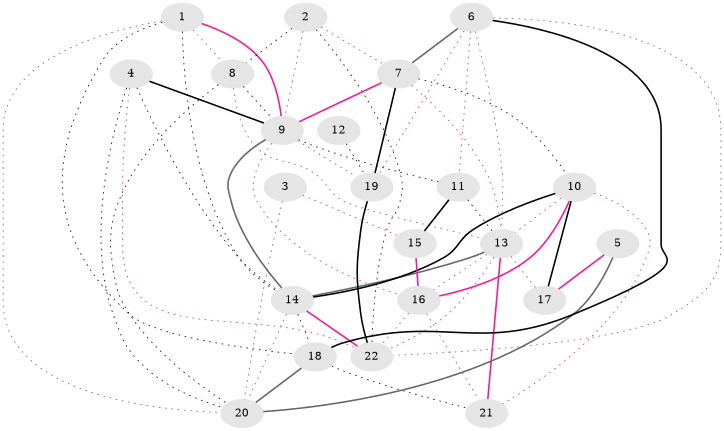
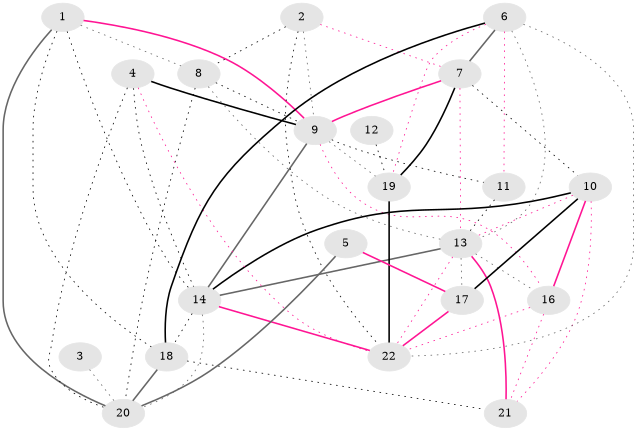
(415, 244) -> none
(3, 245) -> (3, 236)
none -> (426, 329)
